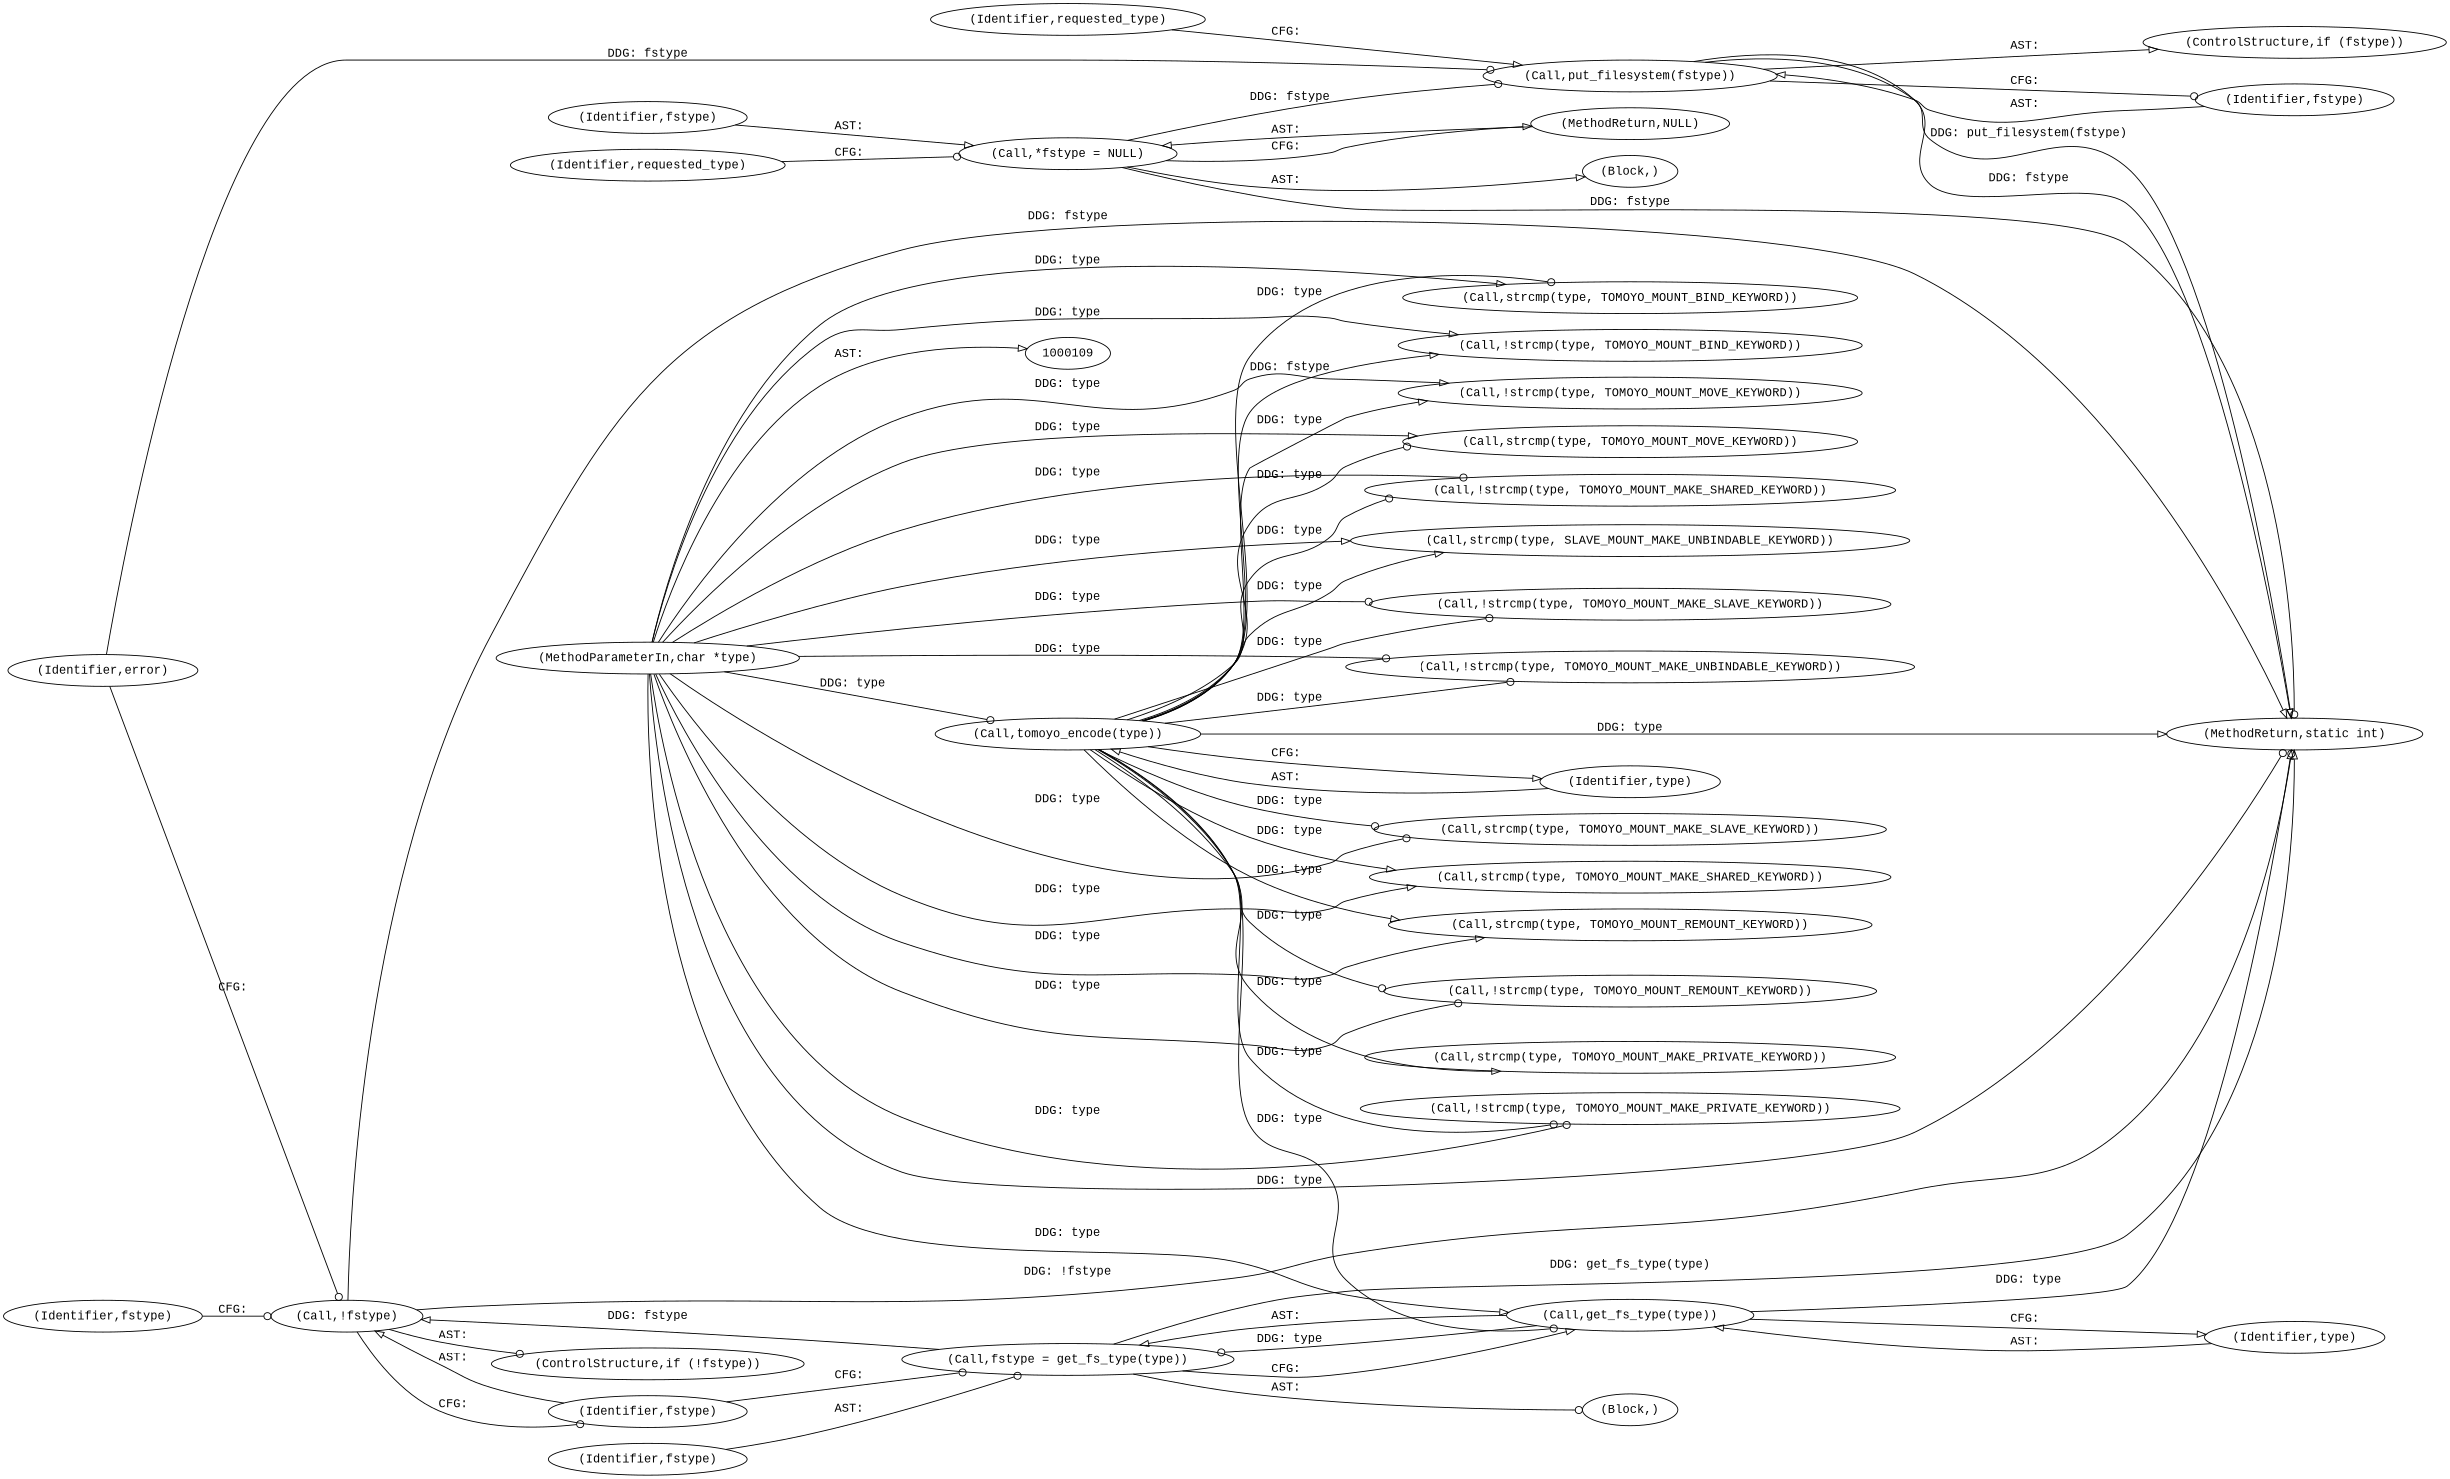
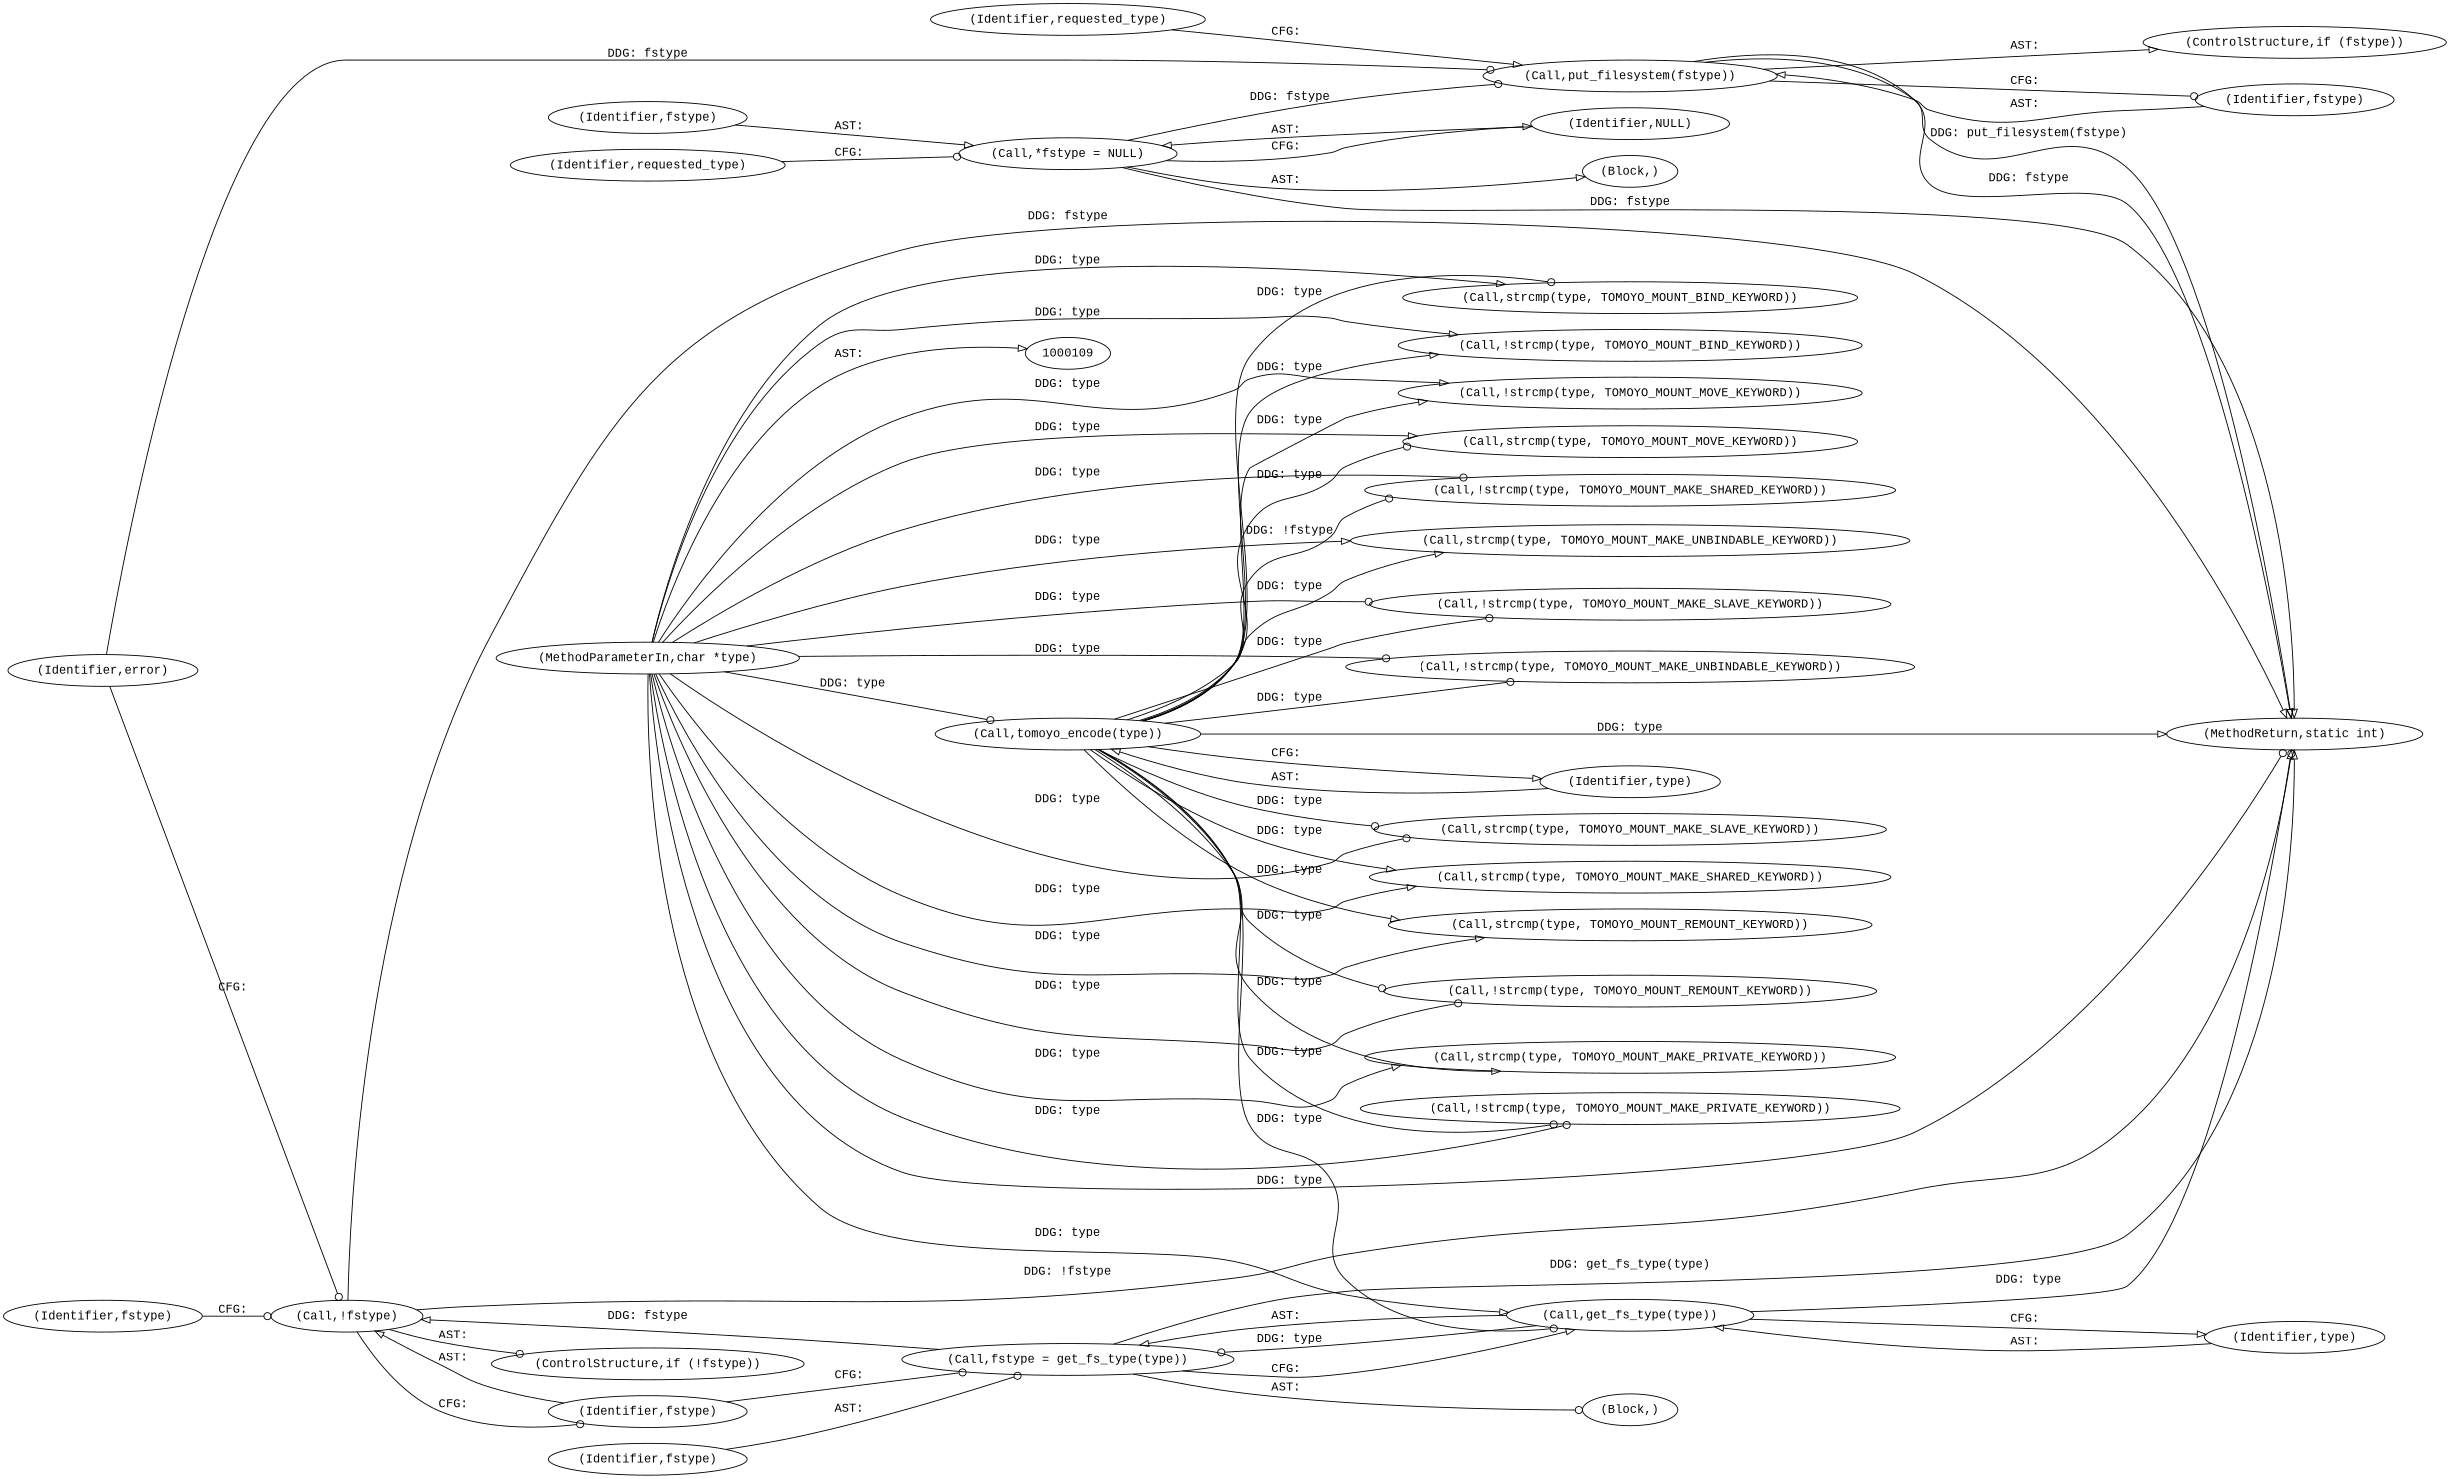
(1630, 124) -> (1630, 124)
(1880, 213) -> (1880, 213)
(1290, 367) -> (1290, 367)
(1290, 530) -> (1290, 530)
(1630, 541) -> (1630, 541)
none -> (918, 1066)
